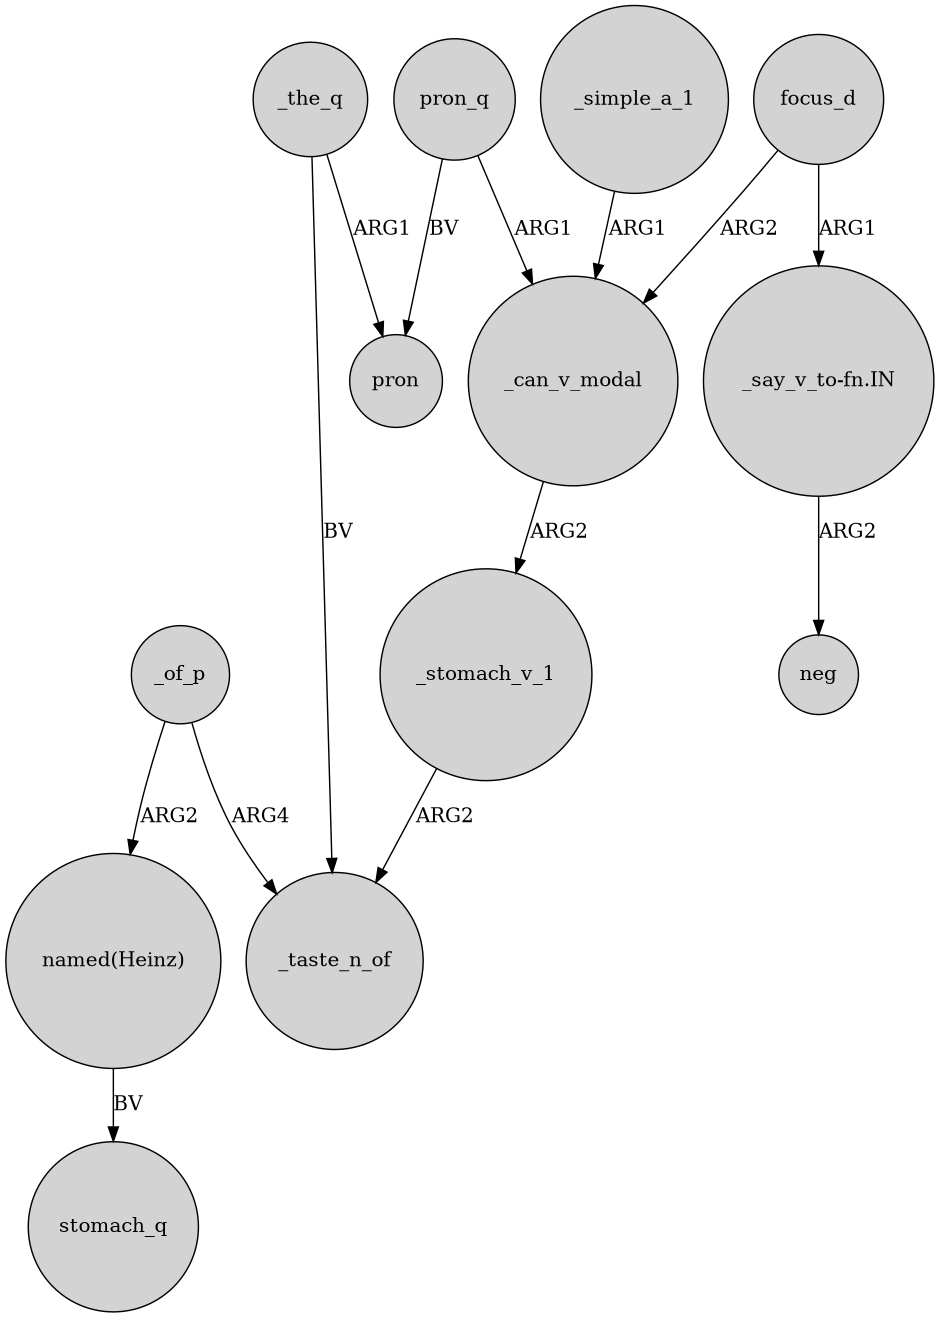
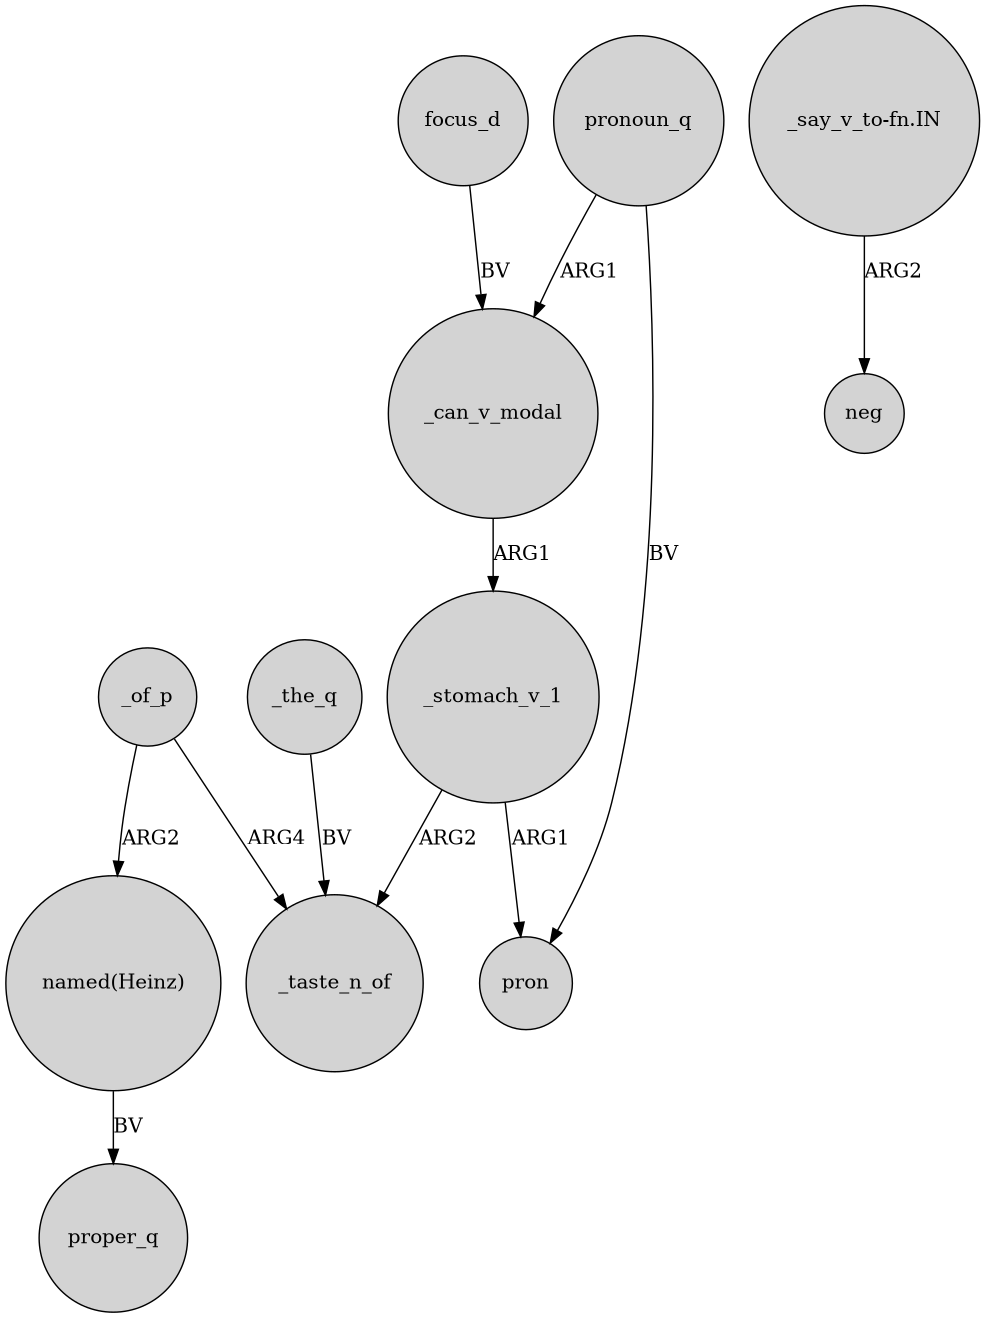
(455, 99) -> (639, 121)
(634, 99) -> none
(819, 208) -> none
(749, 230) -> (495, 272)
(353, 239) -> (512, 862)
(560, 533) -> (522, 555)
(113, 1227) -> (113, 1238)
